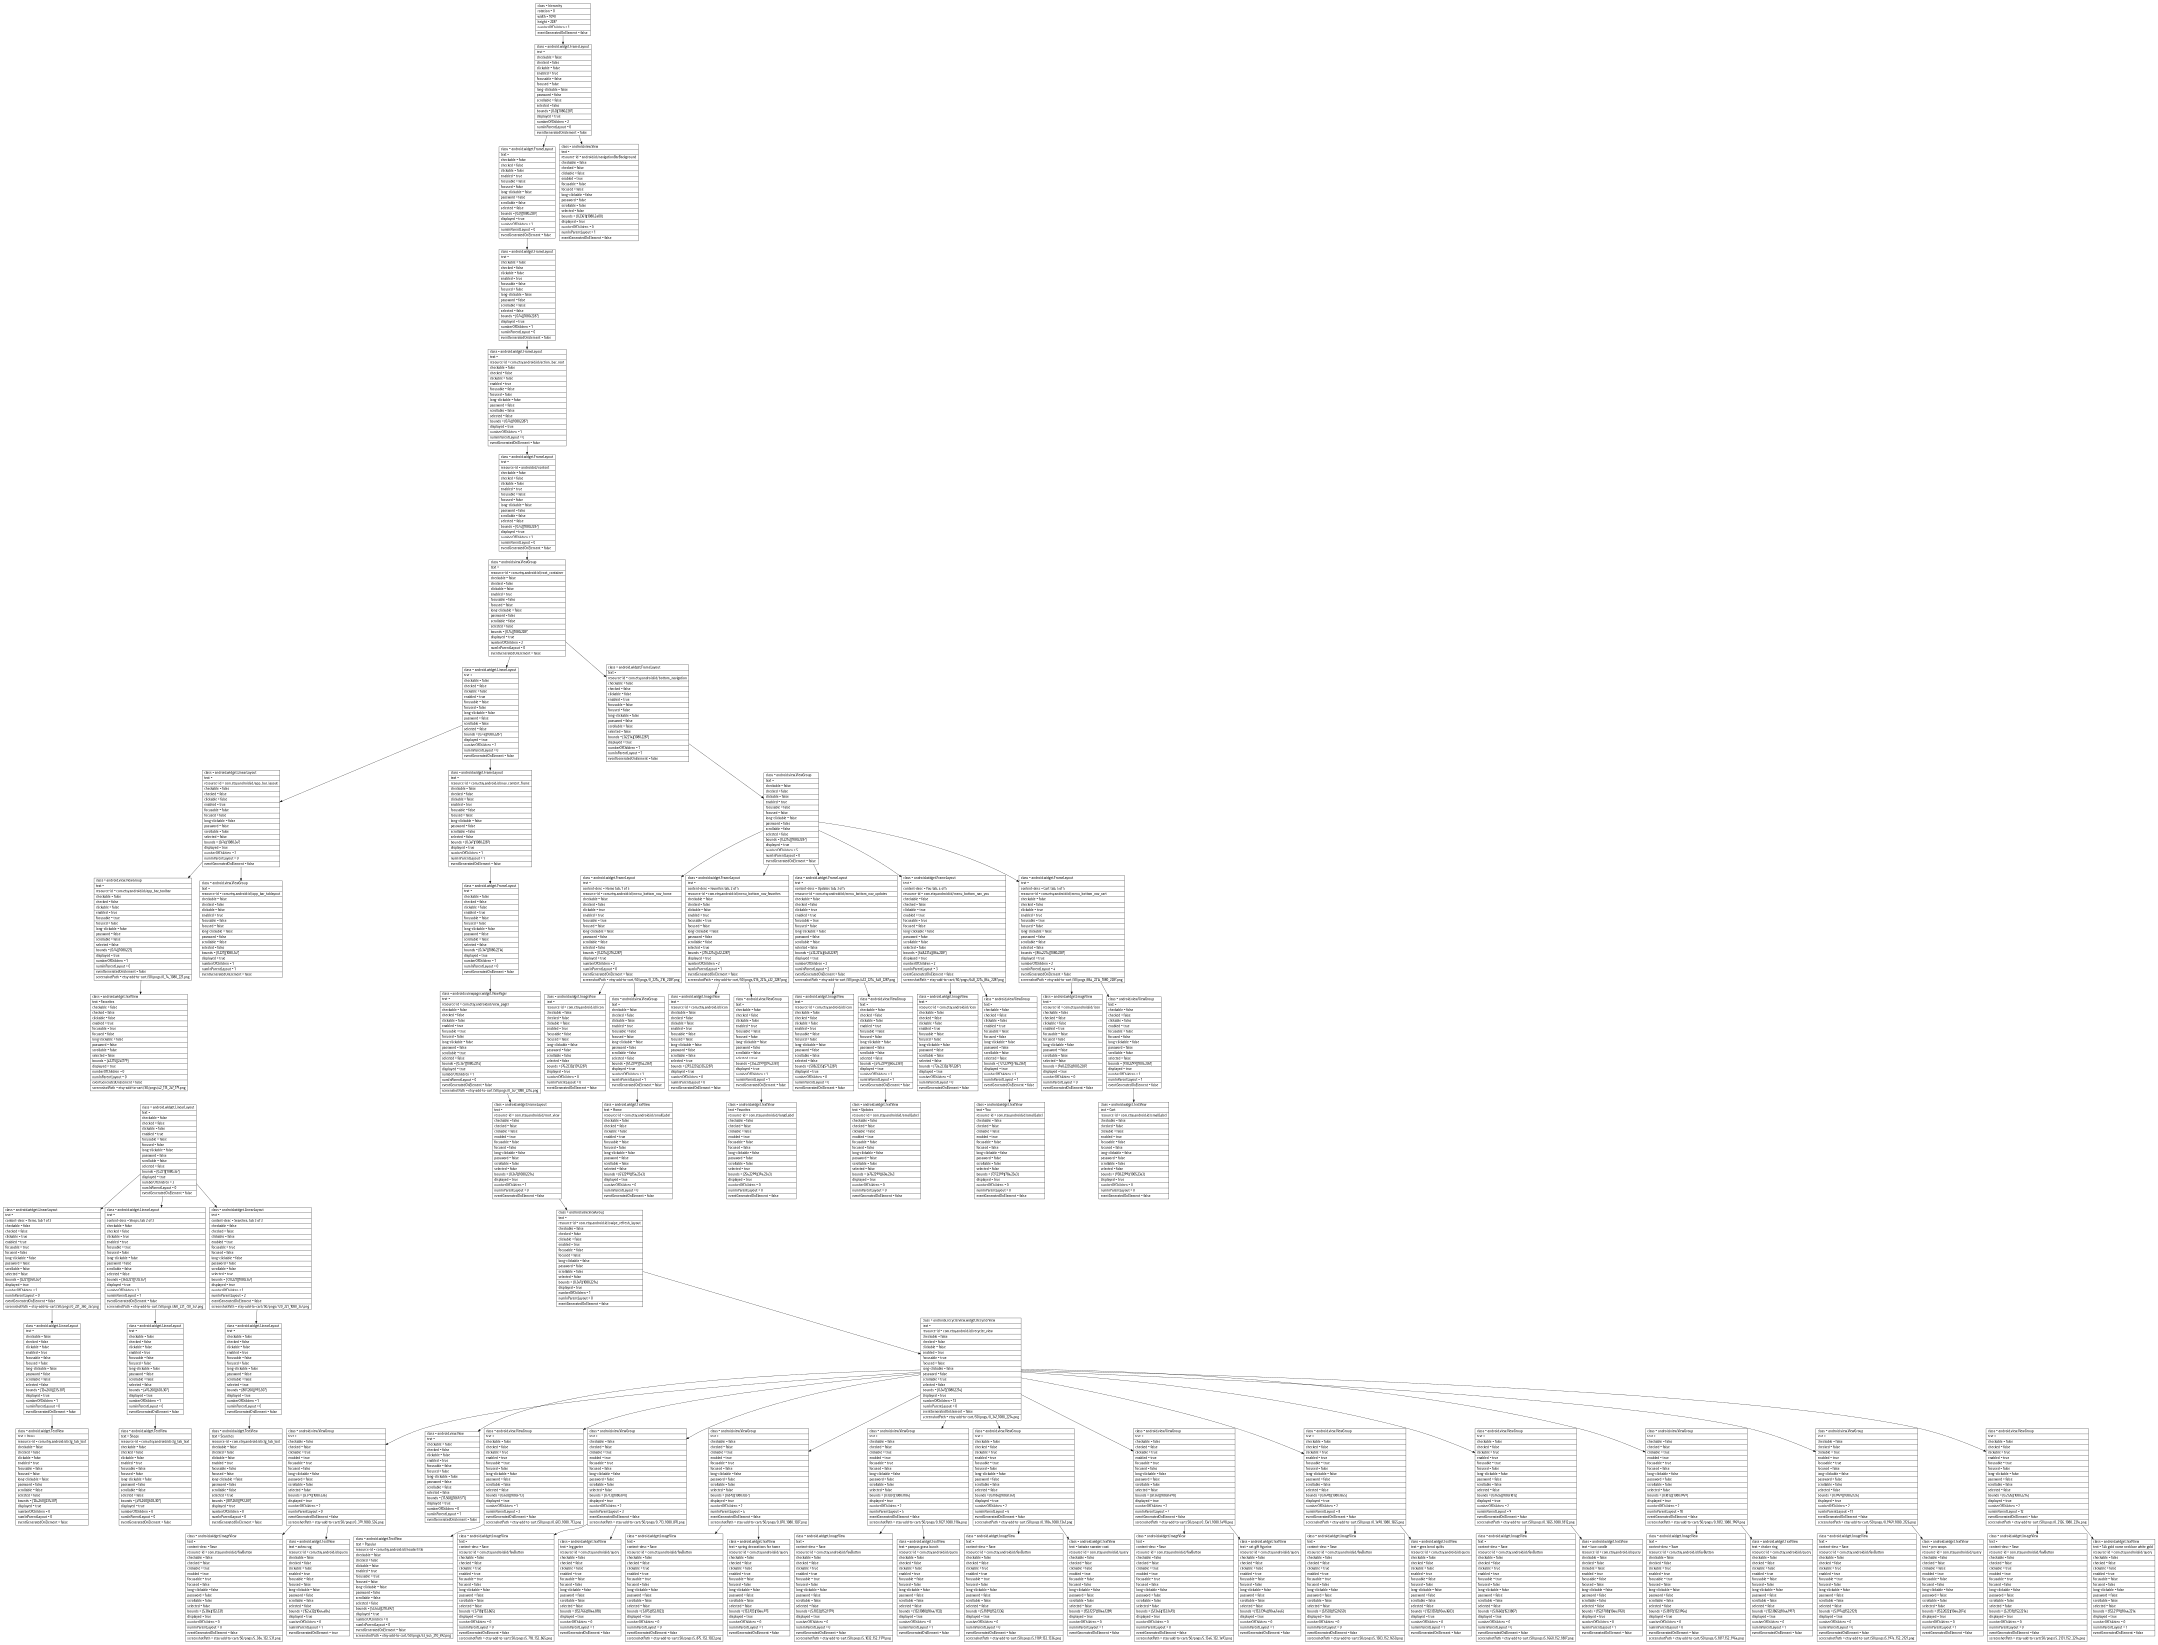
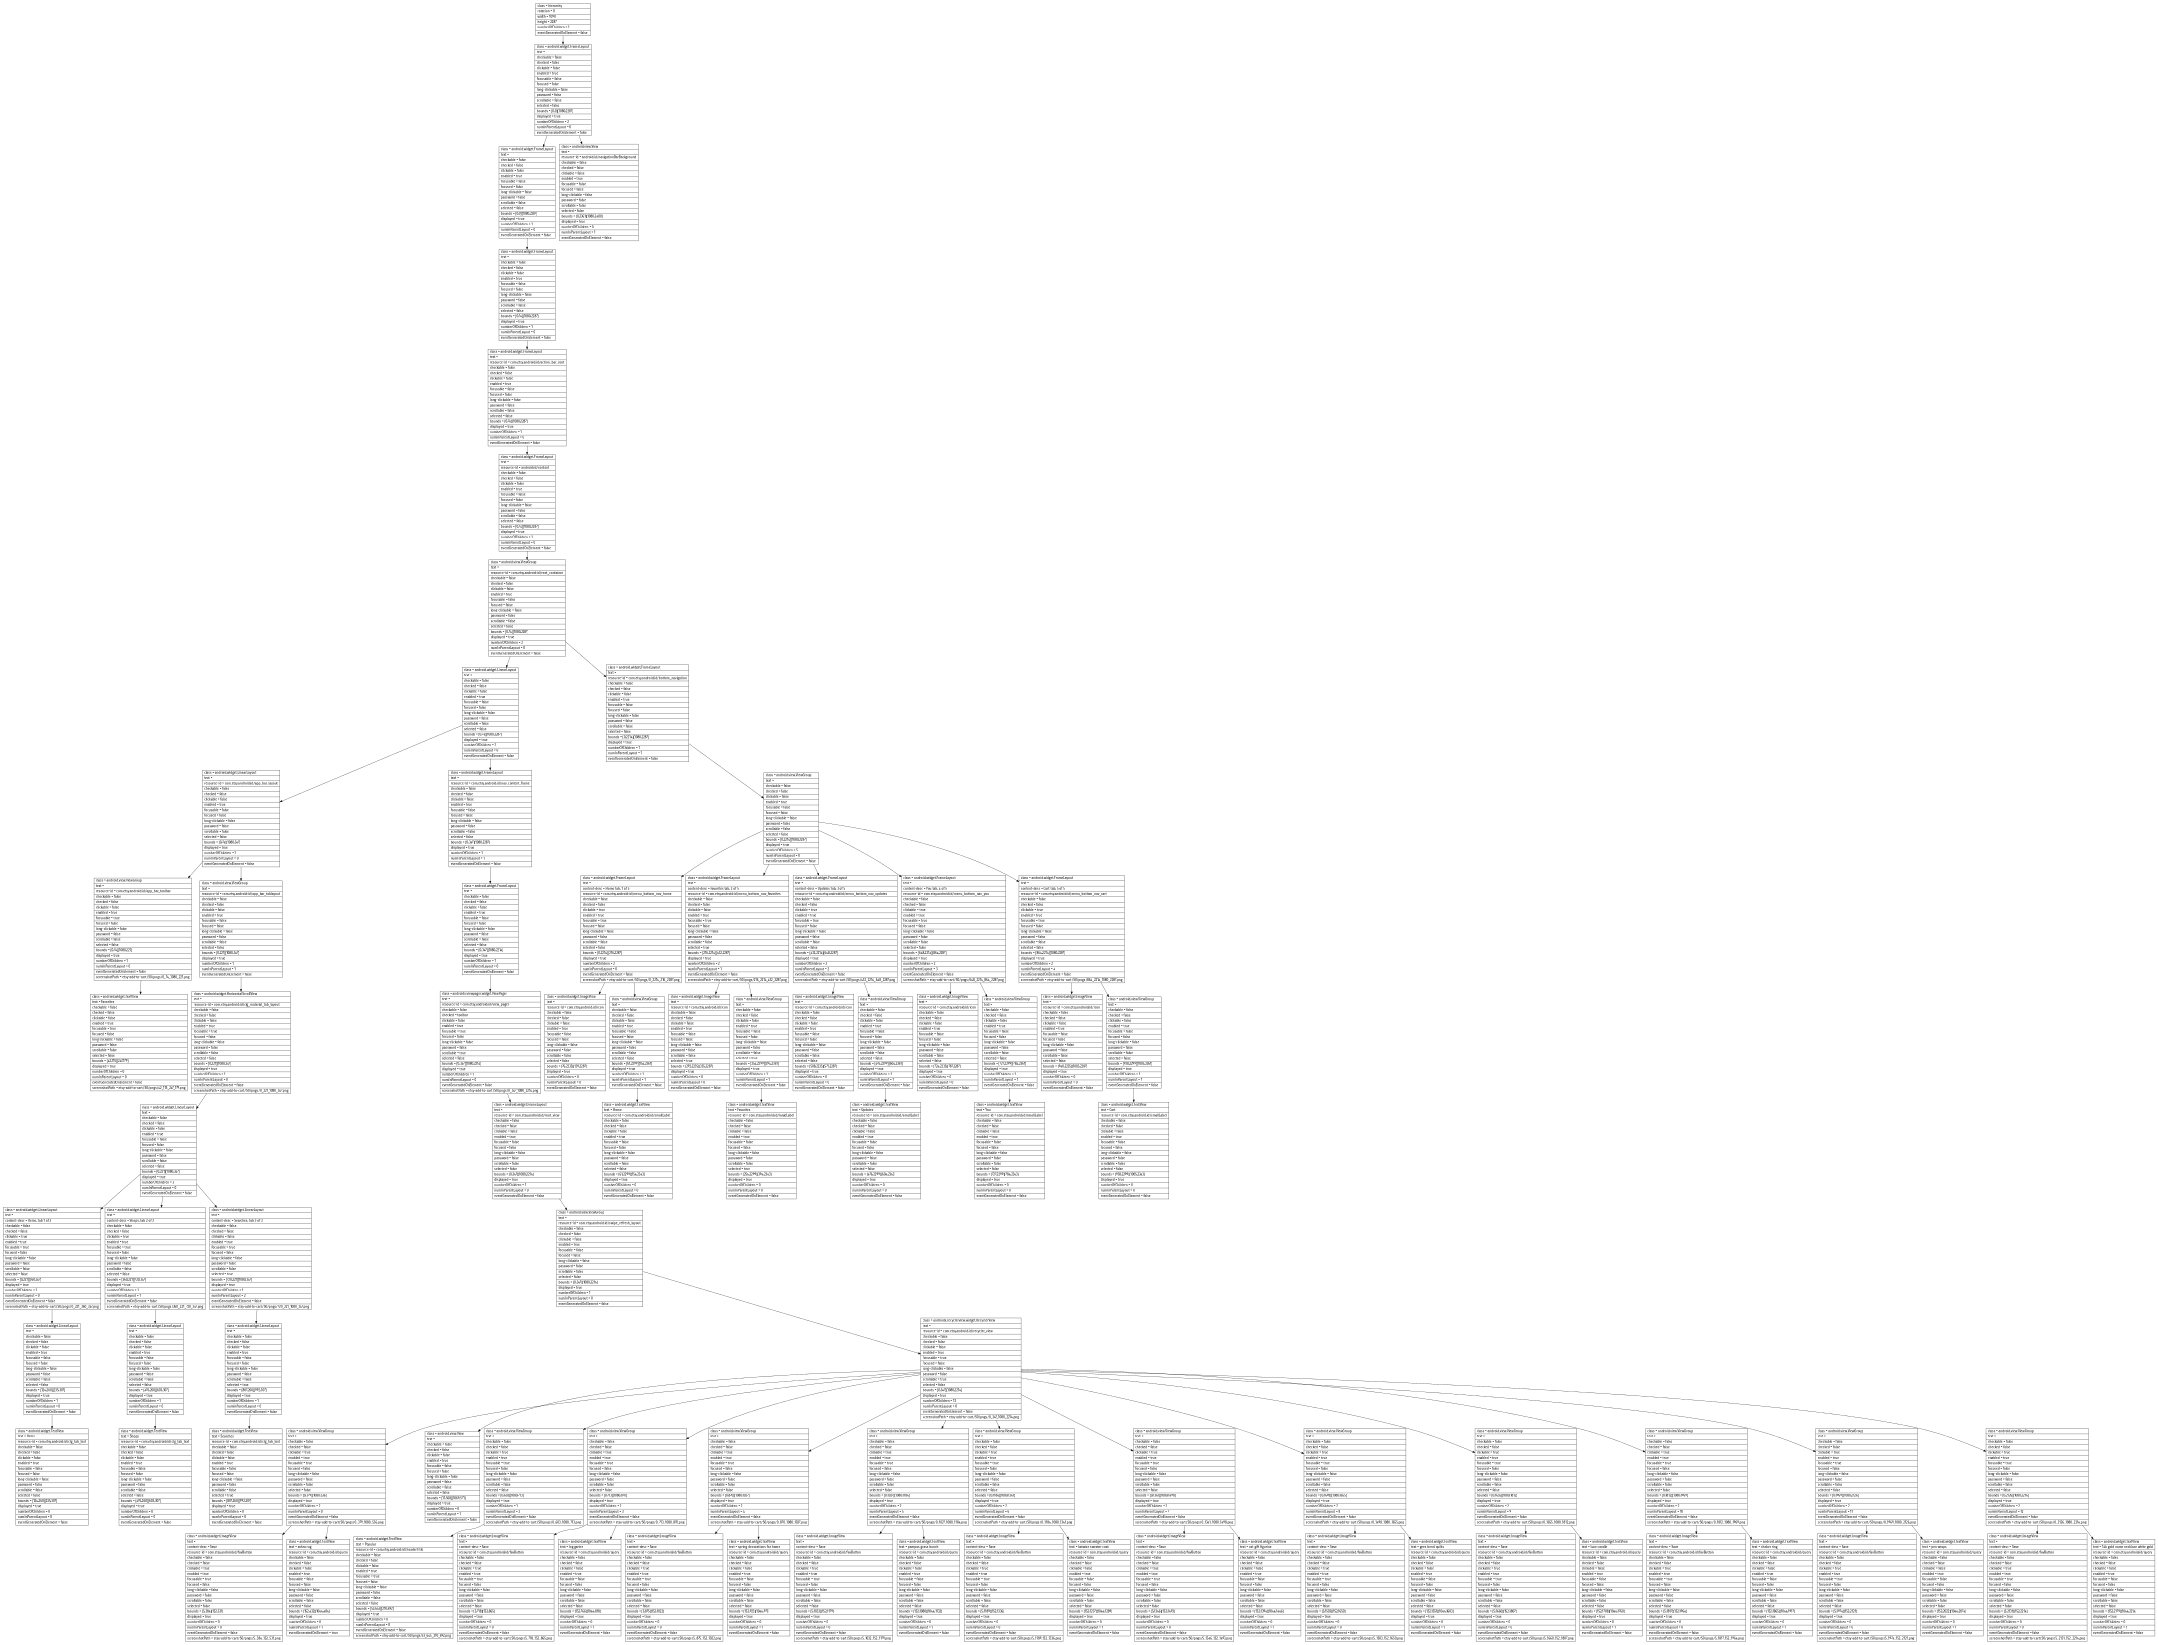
(453, 1015) -> (455, 1015)
none -> (241, 1043)
